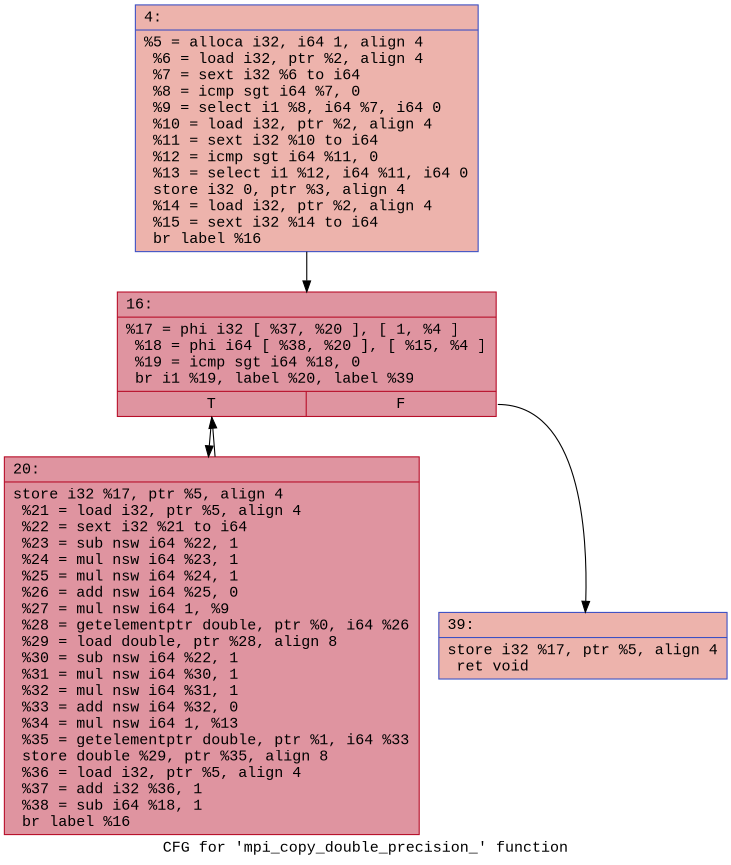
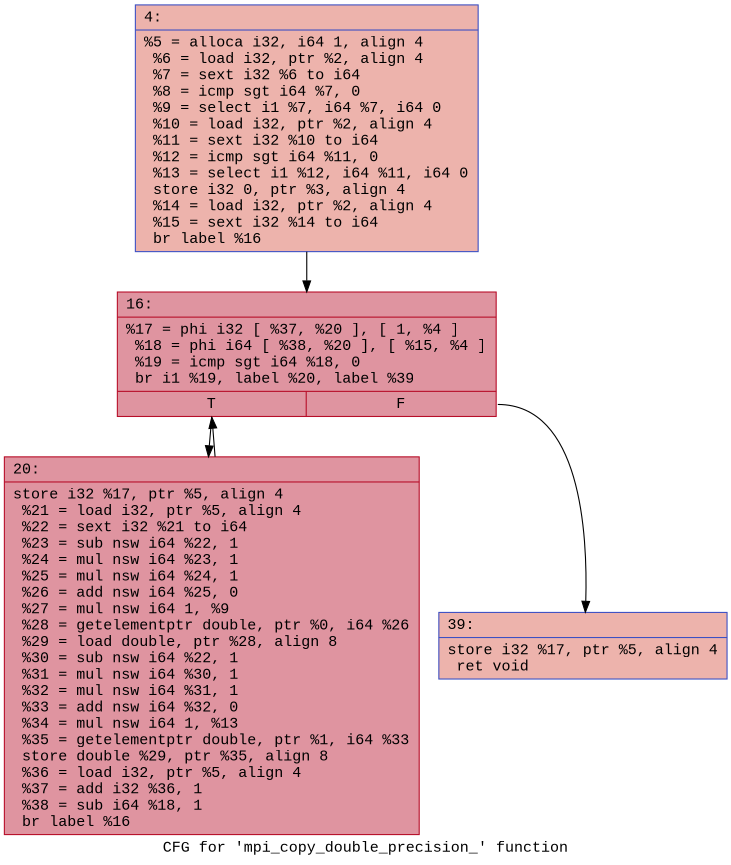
(293, 108) -> (293, 108)
